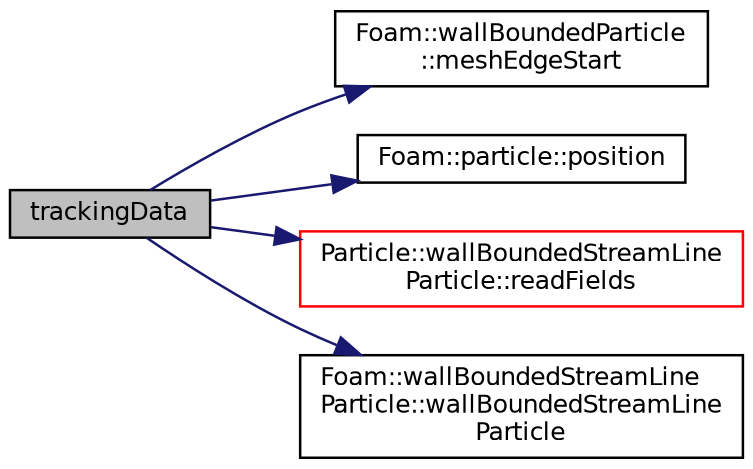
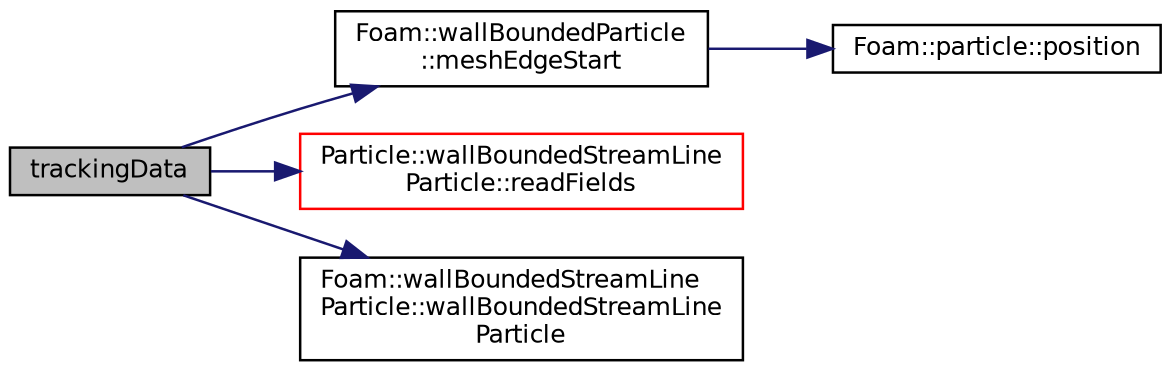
(271, 192) -> (758, 49)
